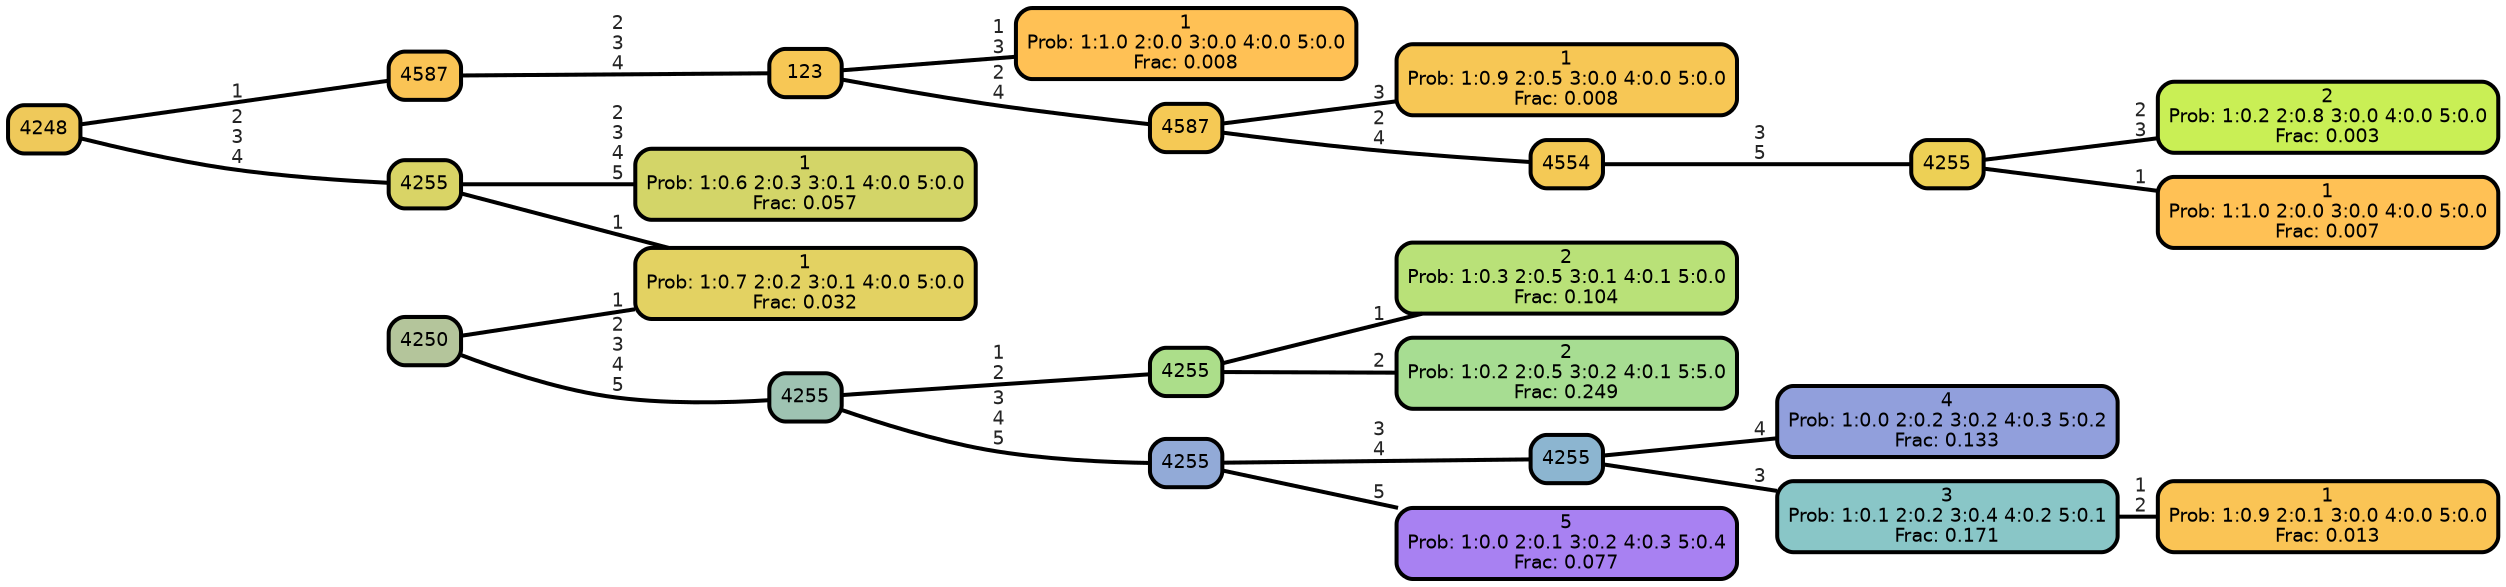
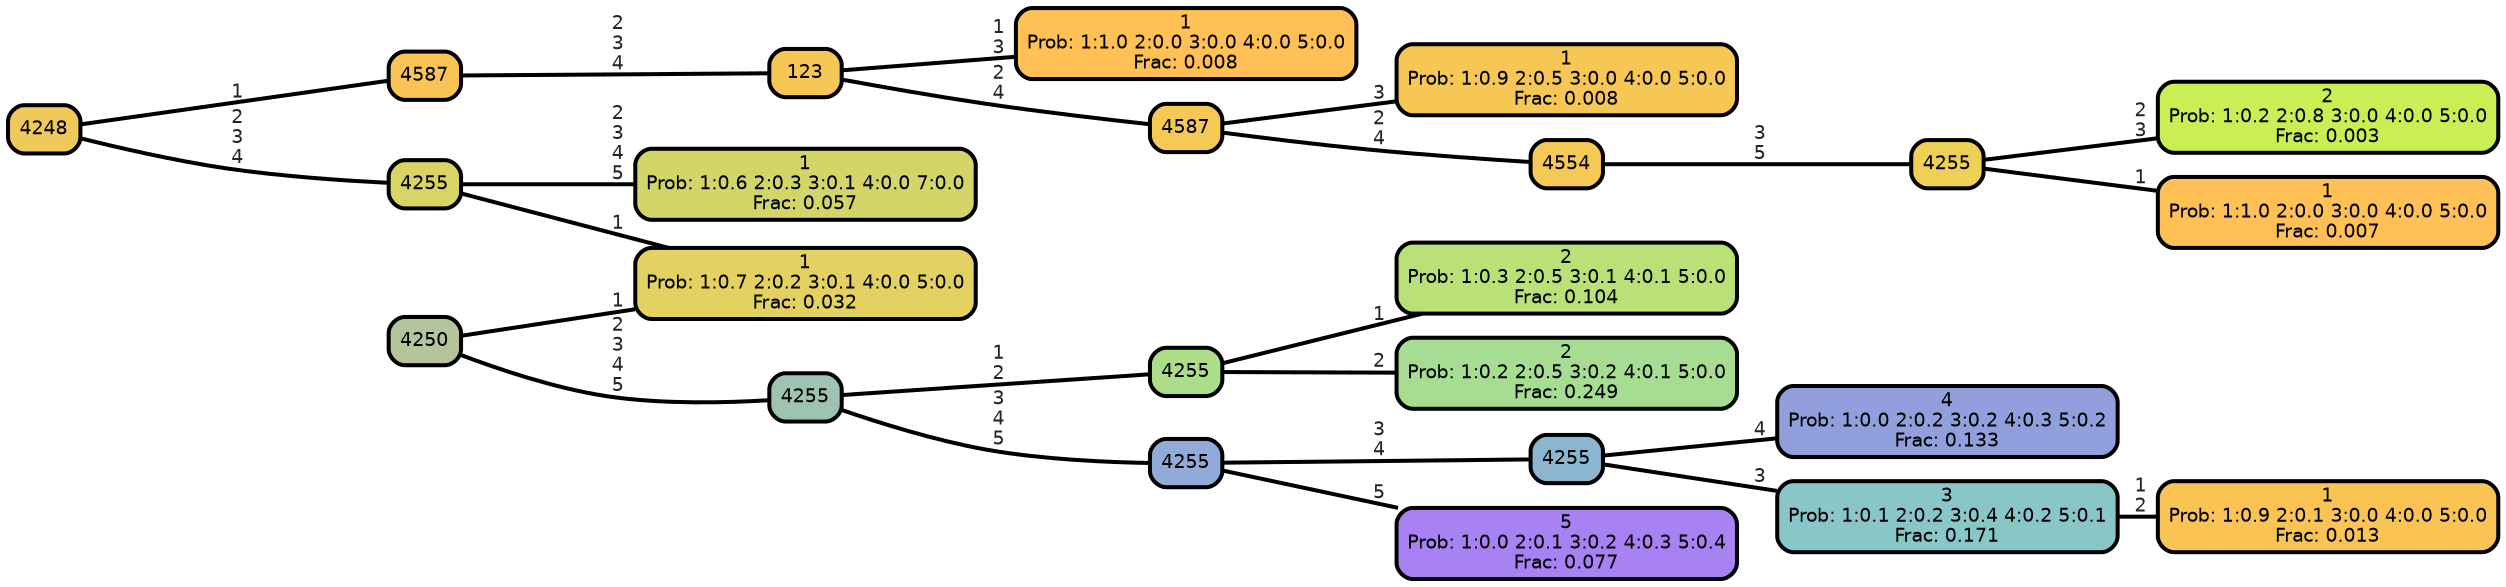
(806, 184) -> (806, 184)
(1567, 373) -> (1567, 373)
